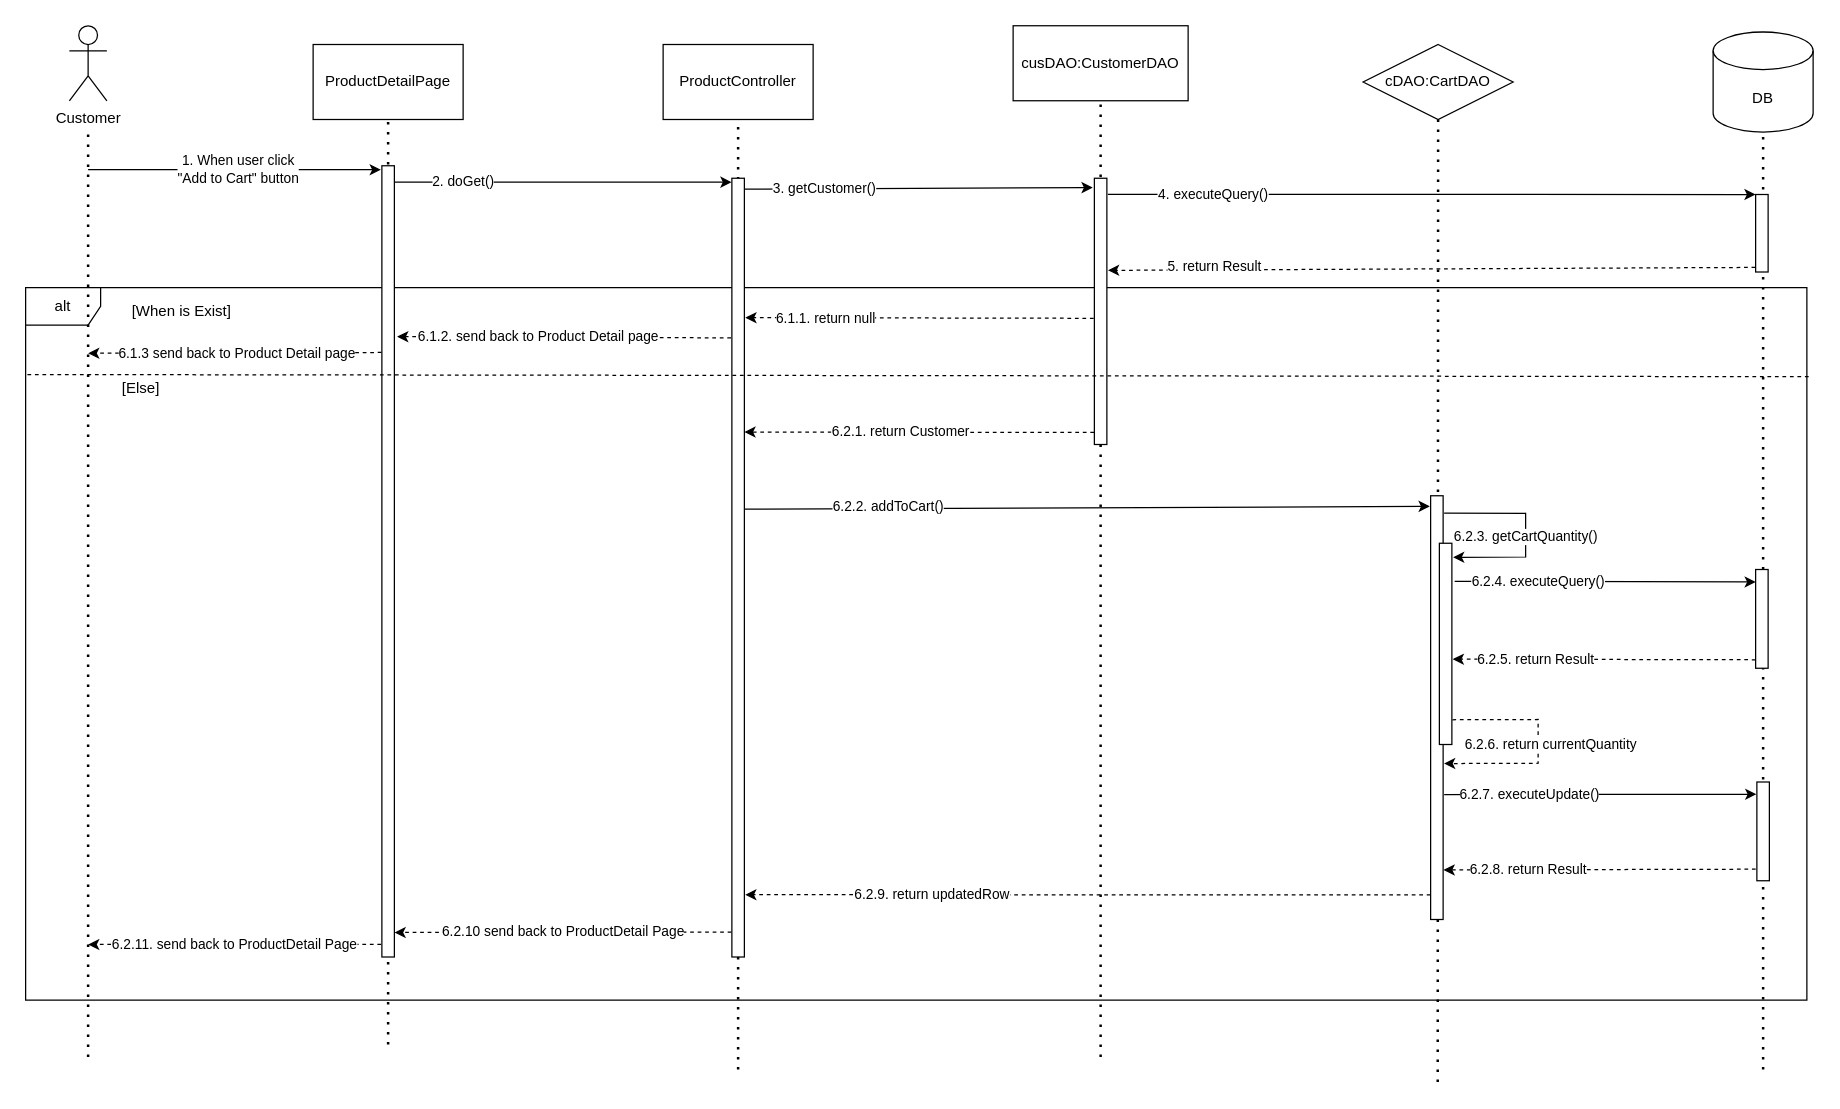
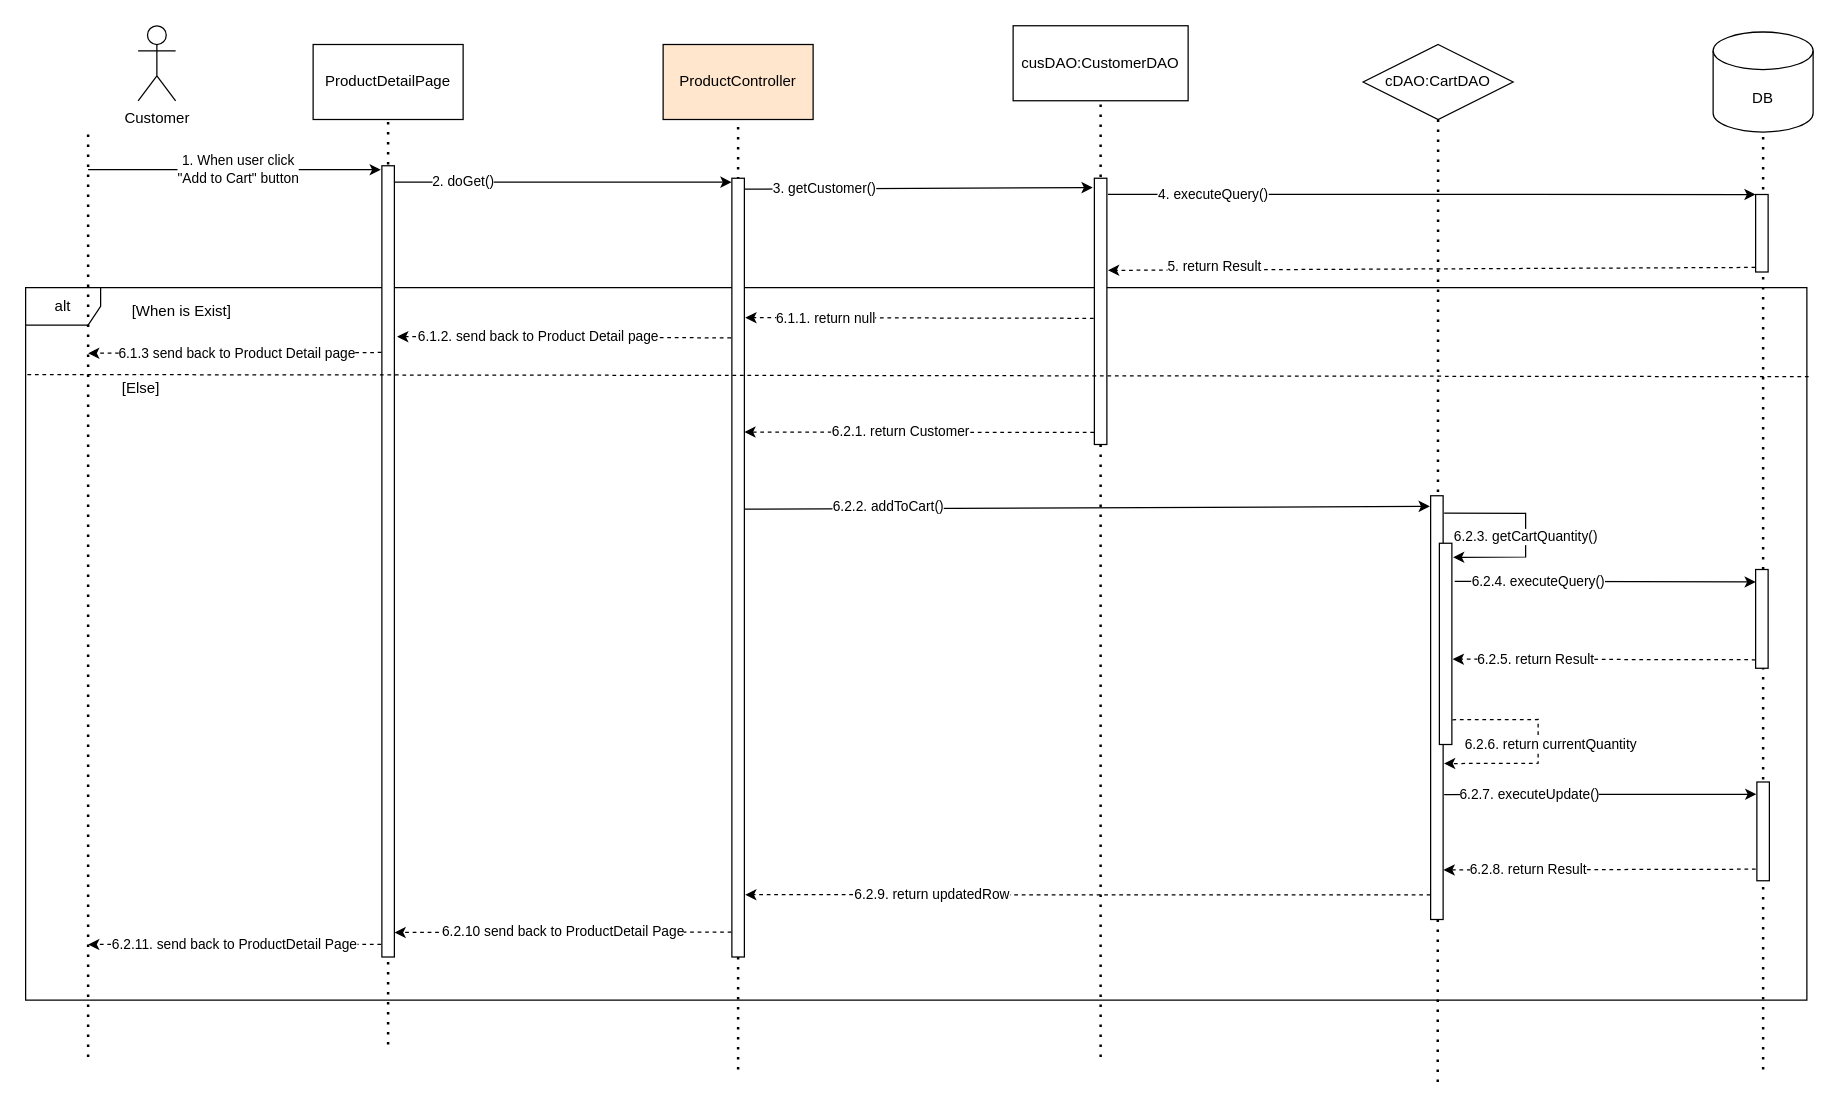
(88, 63) -> (157, 63)
(738, 82) -> (738, 82)
